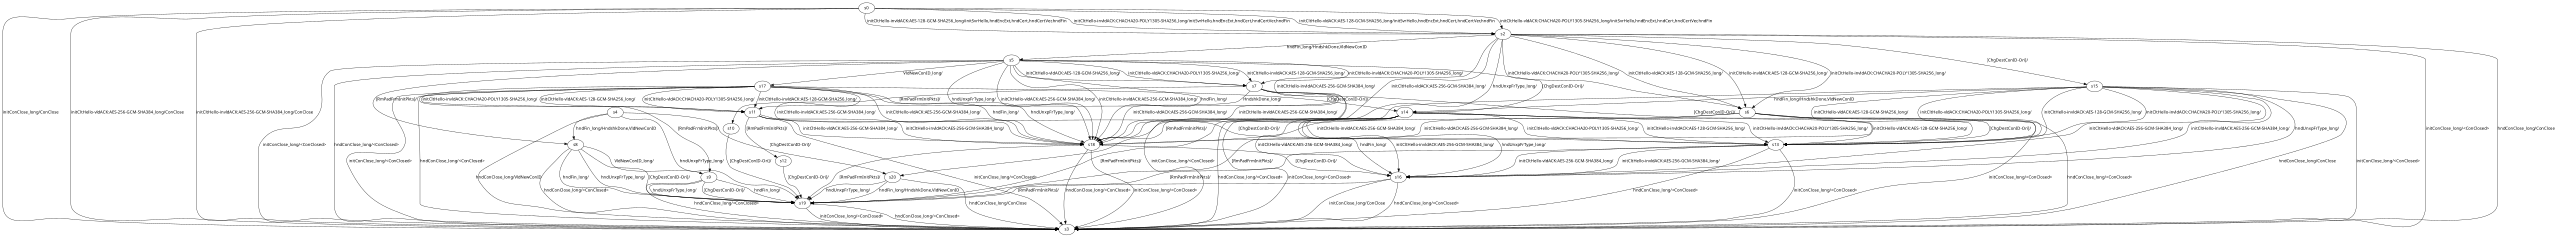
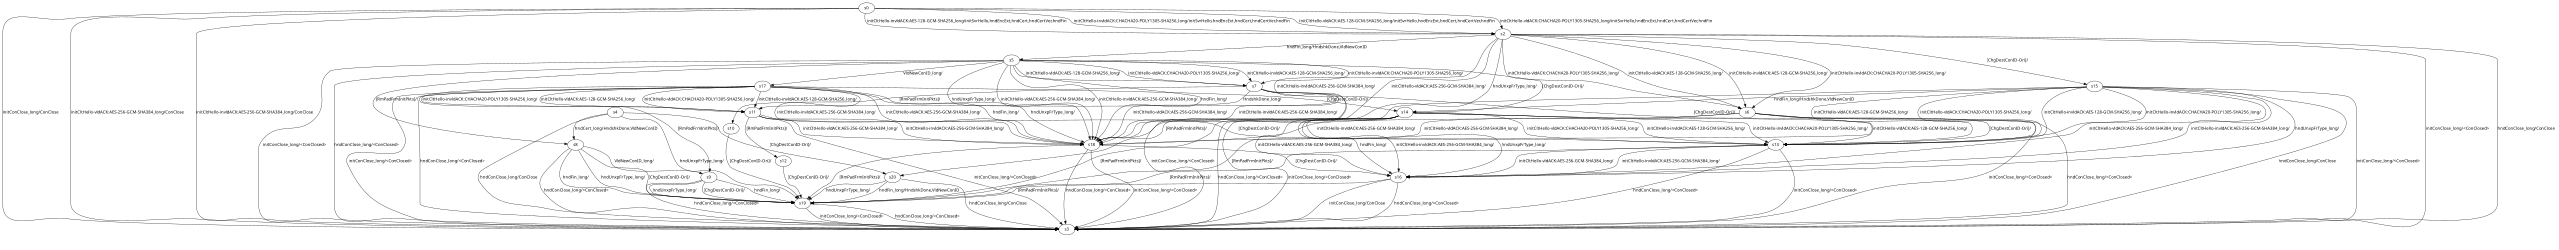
(617, 129) -> (617, 129)
(509, 177) -> (509, 177)
